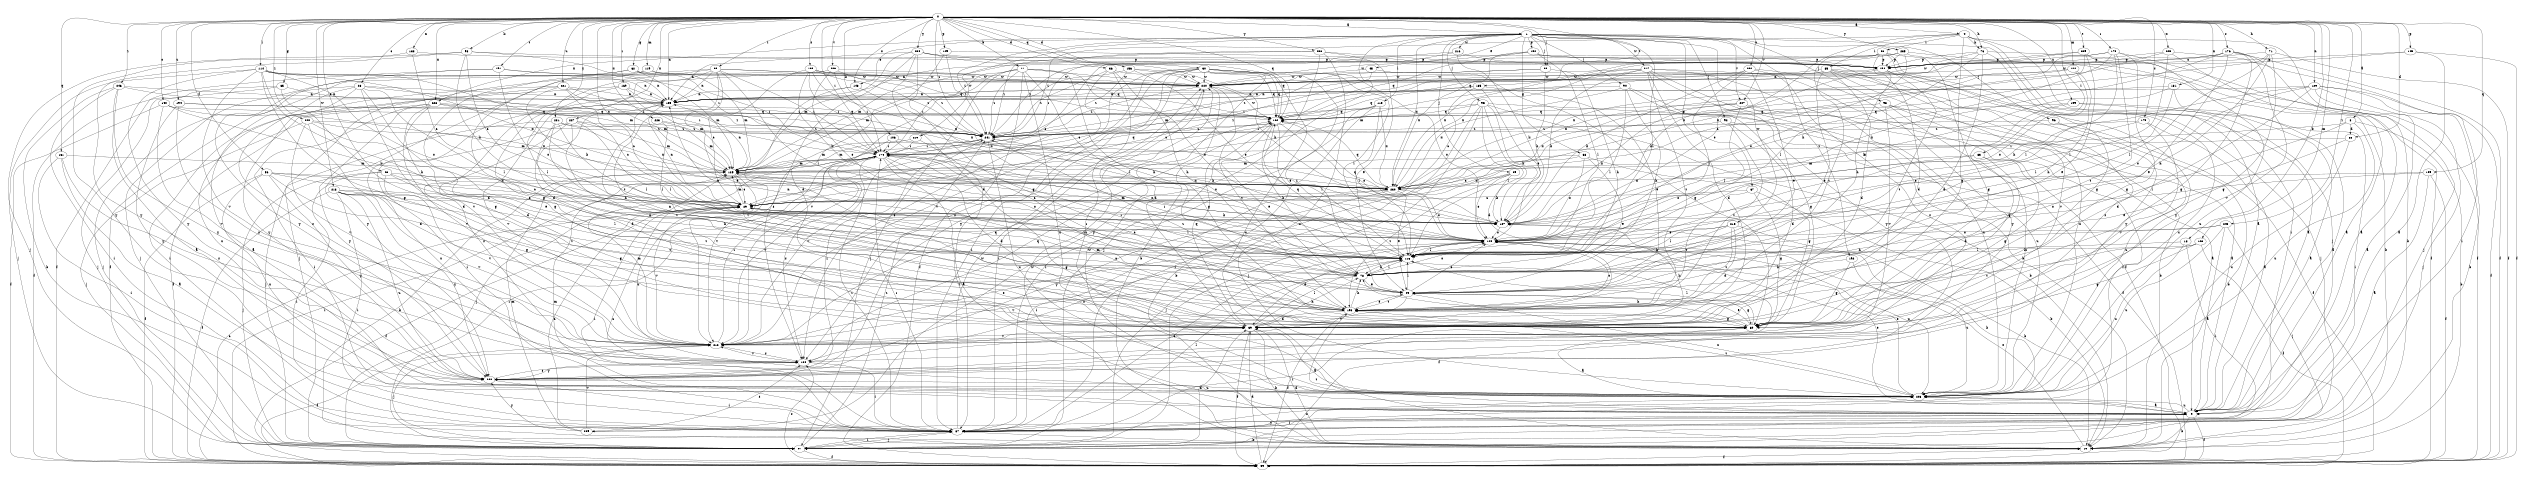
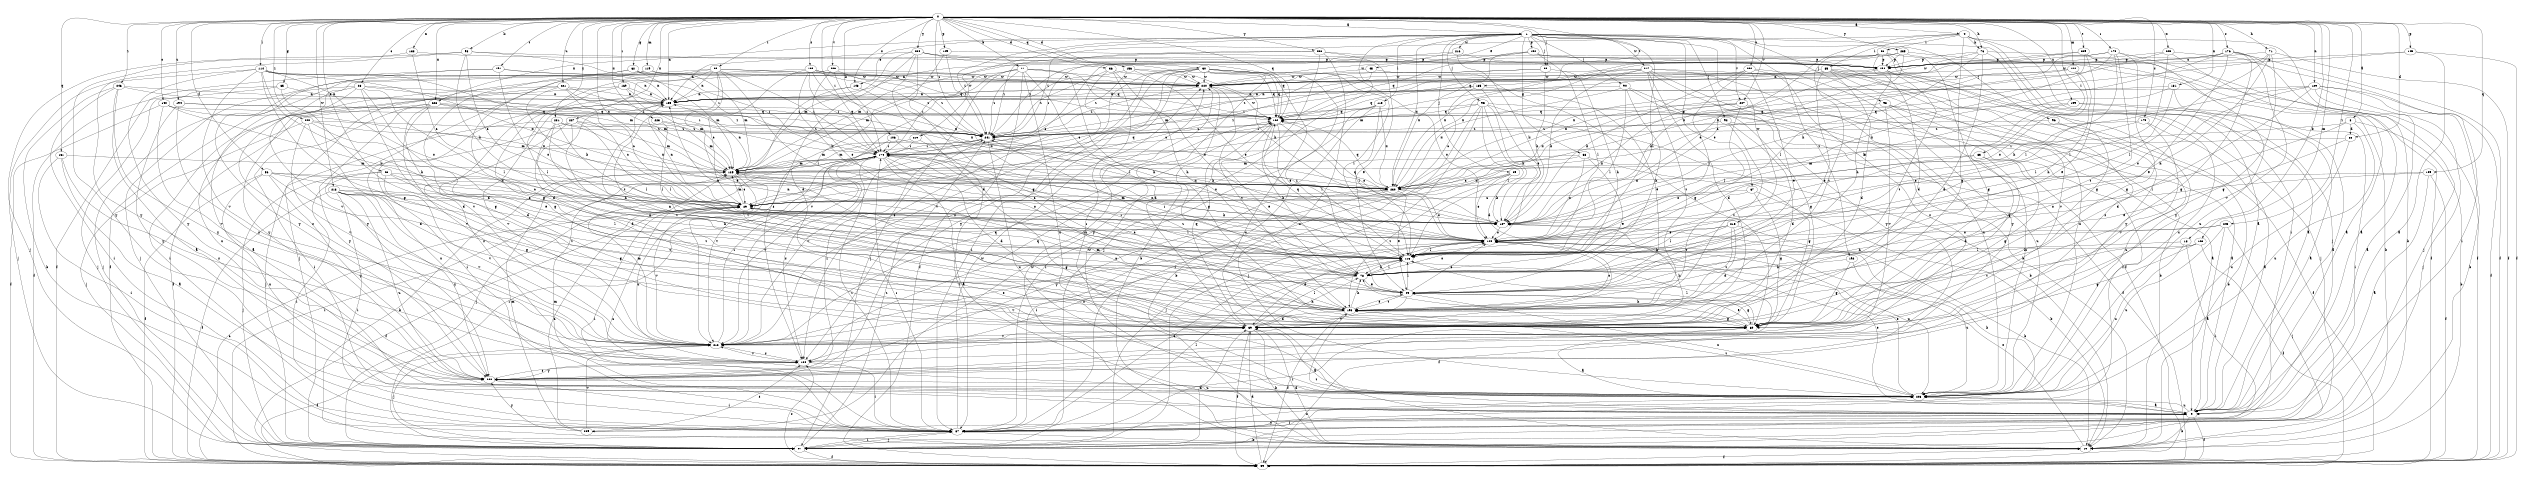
(1722, 156) -> (1708, 128)
none -> (280, 160)
(1019, 227) -> none
